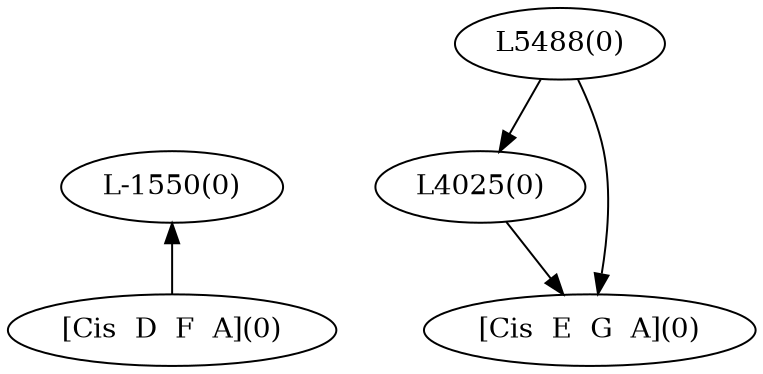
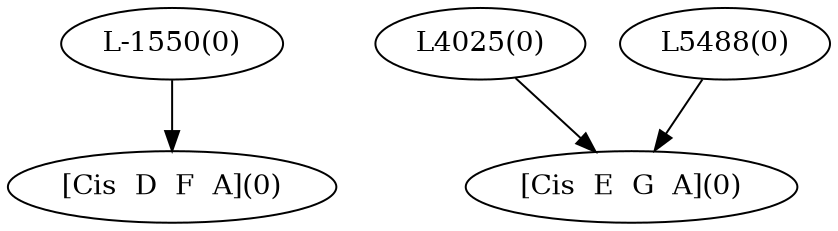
(525, 107) -> none
(172, 269) -> (172, 106)
